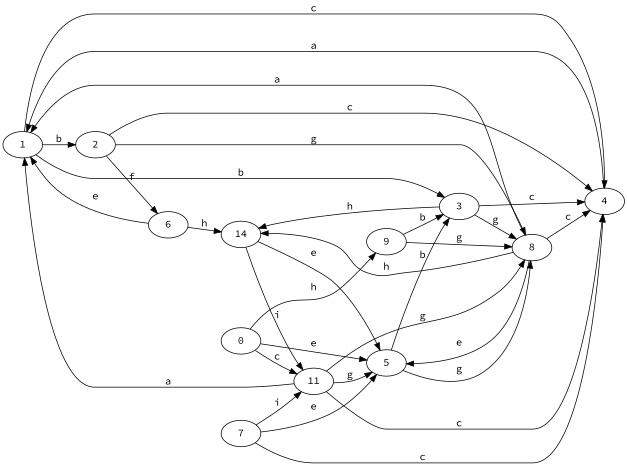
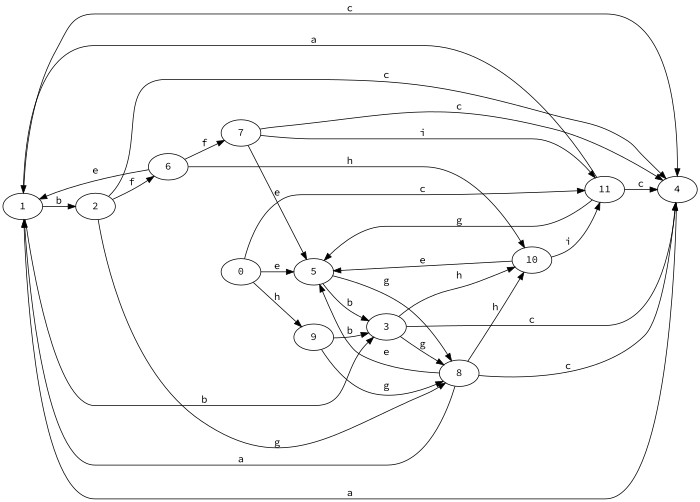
none -> (201, 151)
(241, 234) -> (532, 260)
(427, 322) -> none
